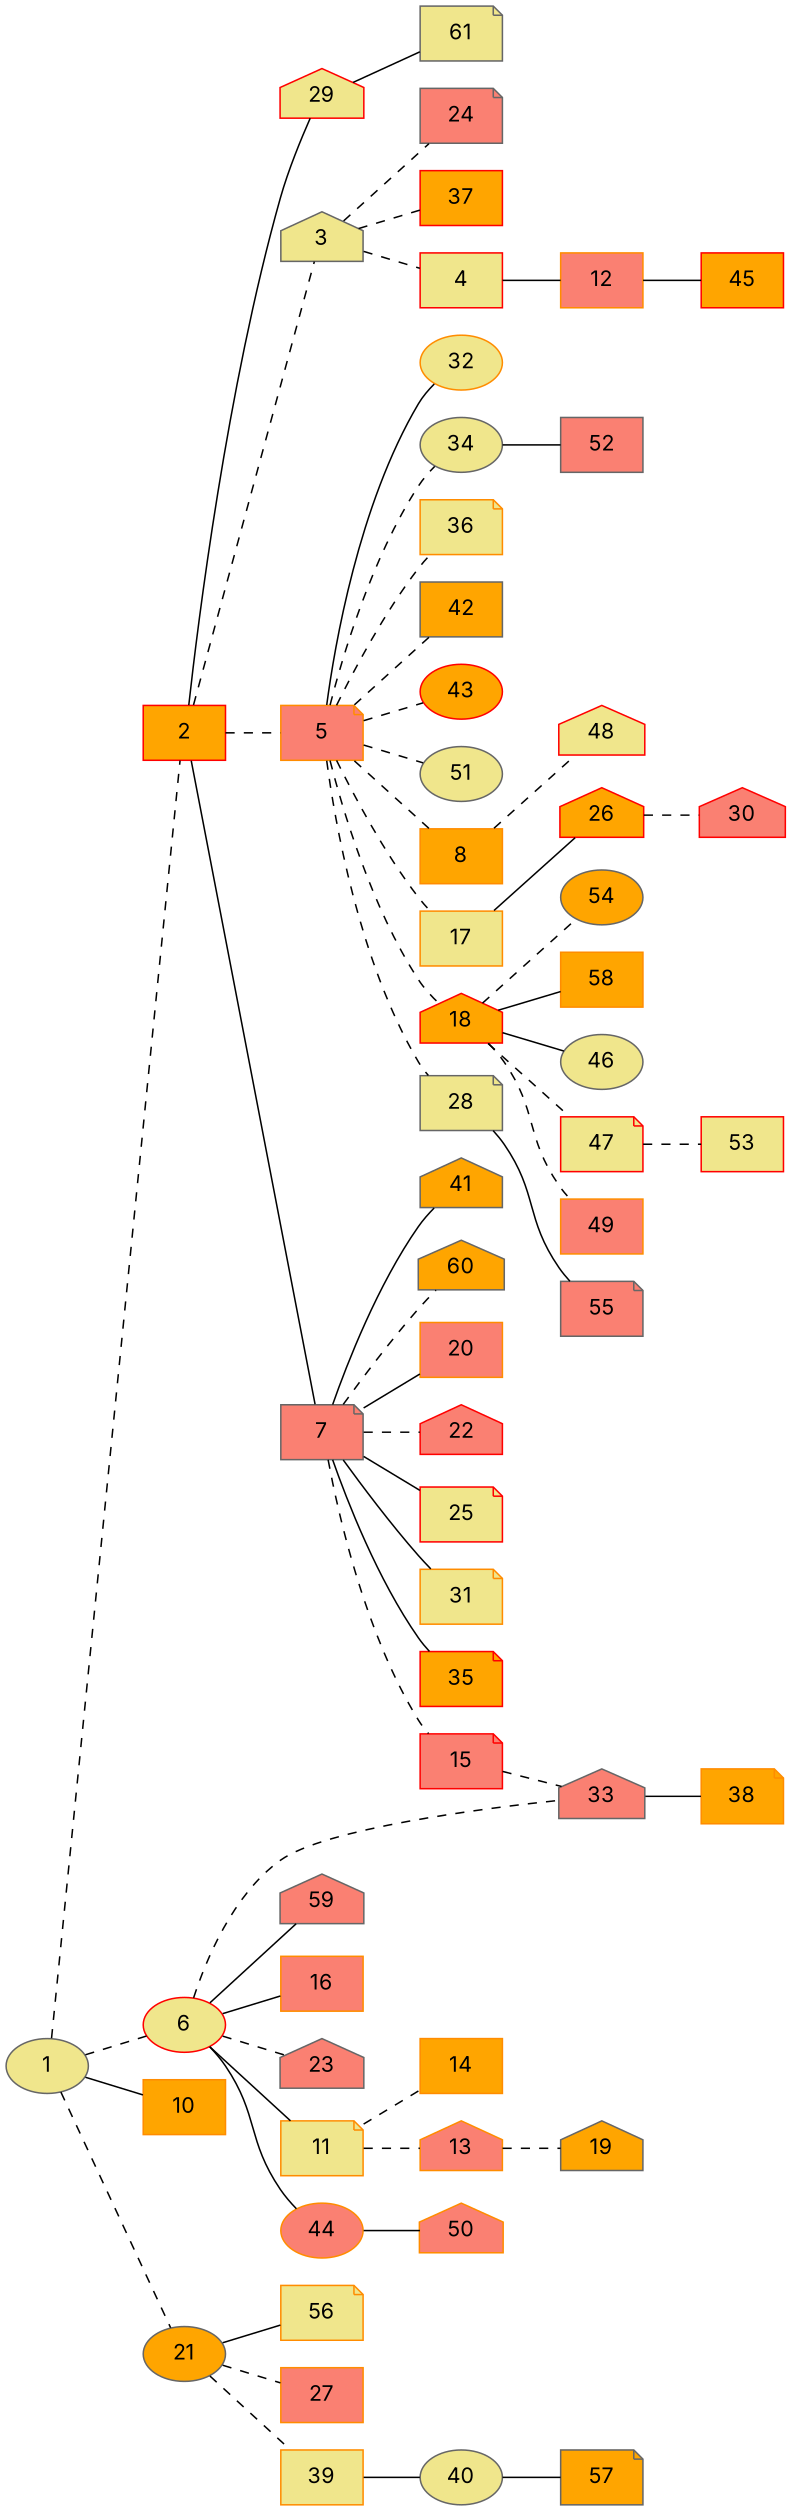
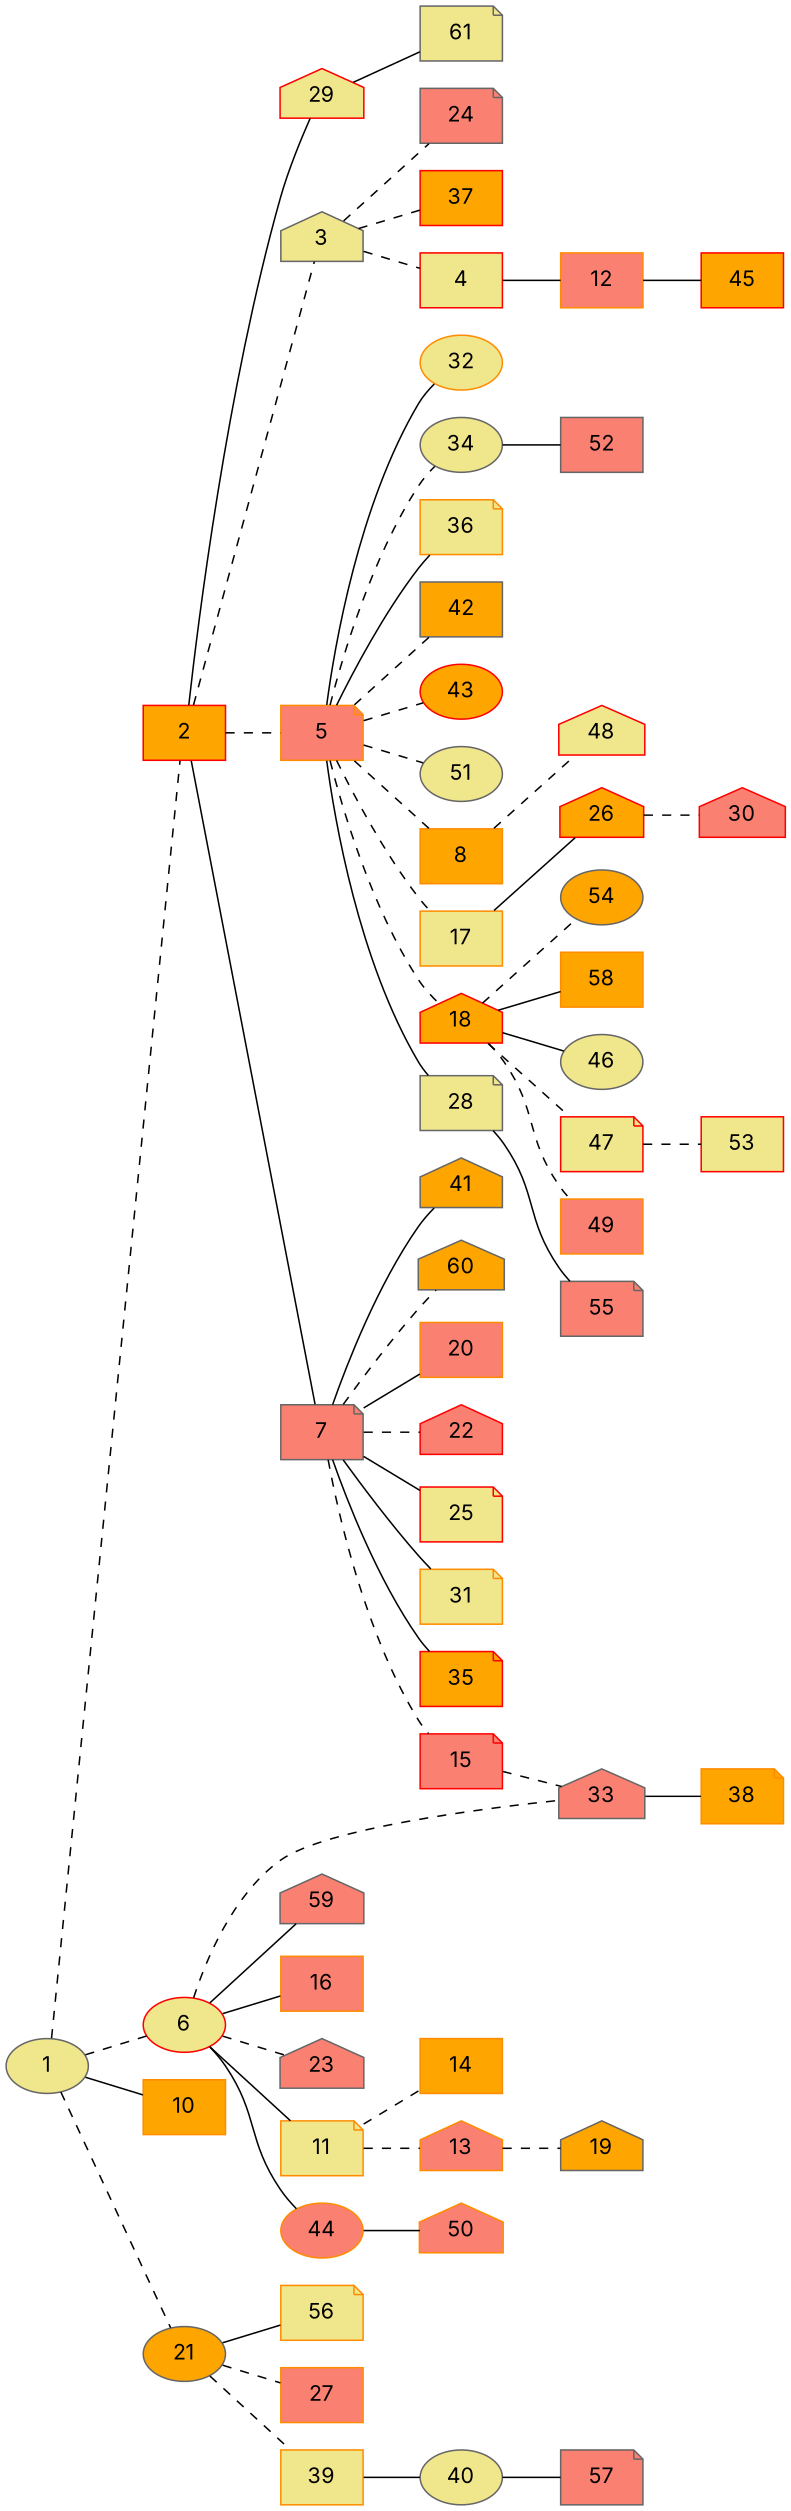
(379, 627) -> (379, 627)
(361, 924) -> (361, 924)
(602, 2477) -> (602, 2477)
